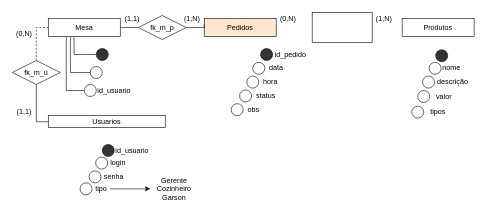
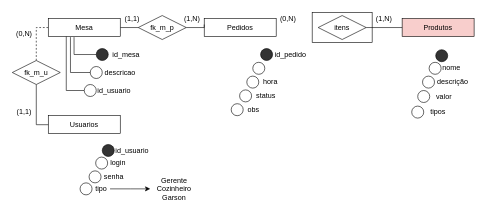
(240, 27) -> (240, 27)
none -> (342, 27)
none -> (384, 27)
(438, 27) -> (438, 27)
none -> (126, 54)
(276, 68) -> none
none -> (120, 72)
(107, 122) -> (84, 125)
